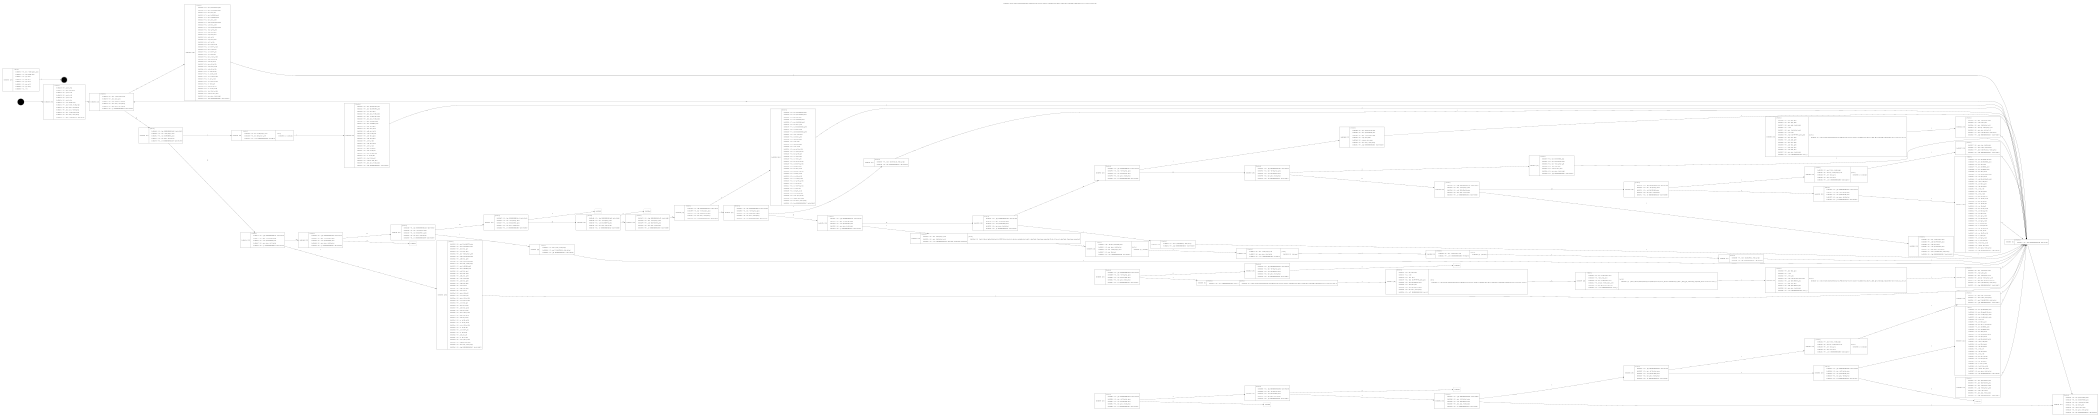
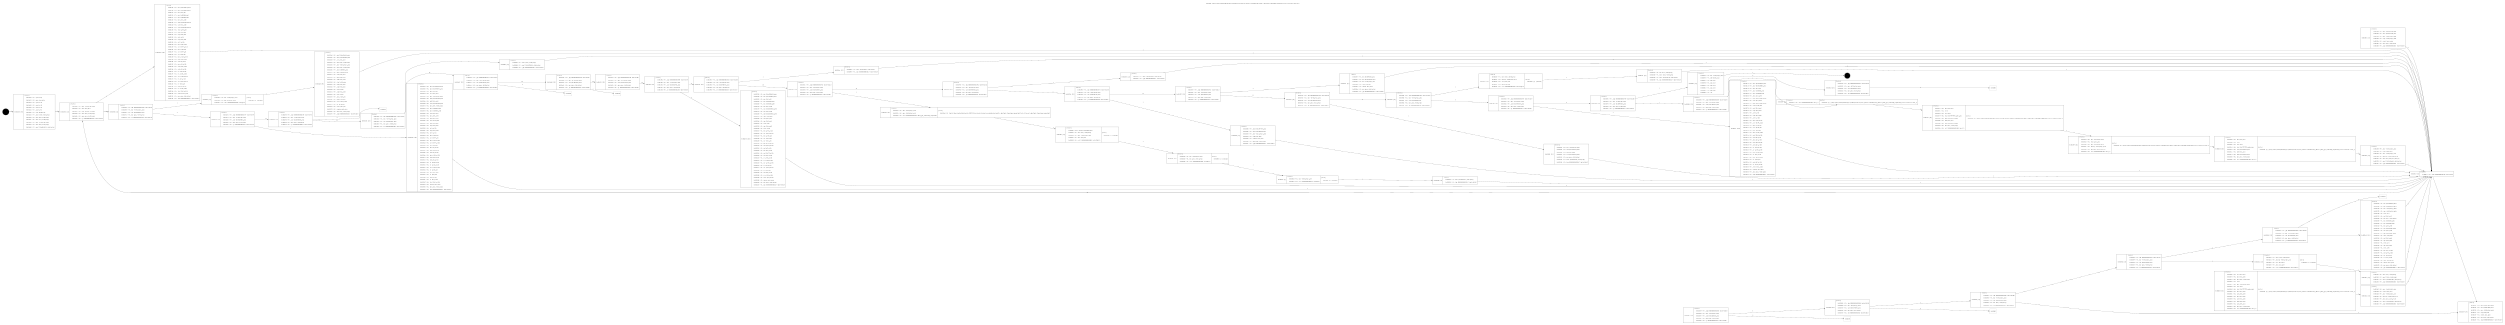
none -> (1613, 103)
